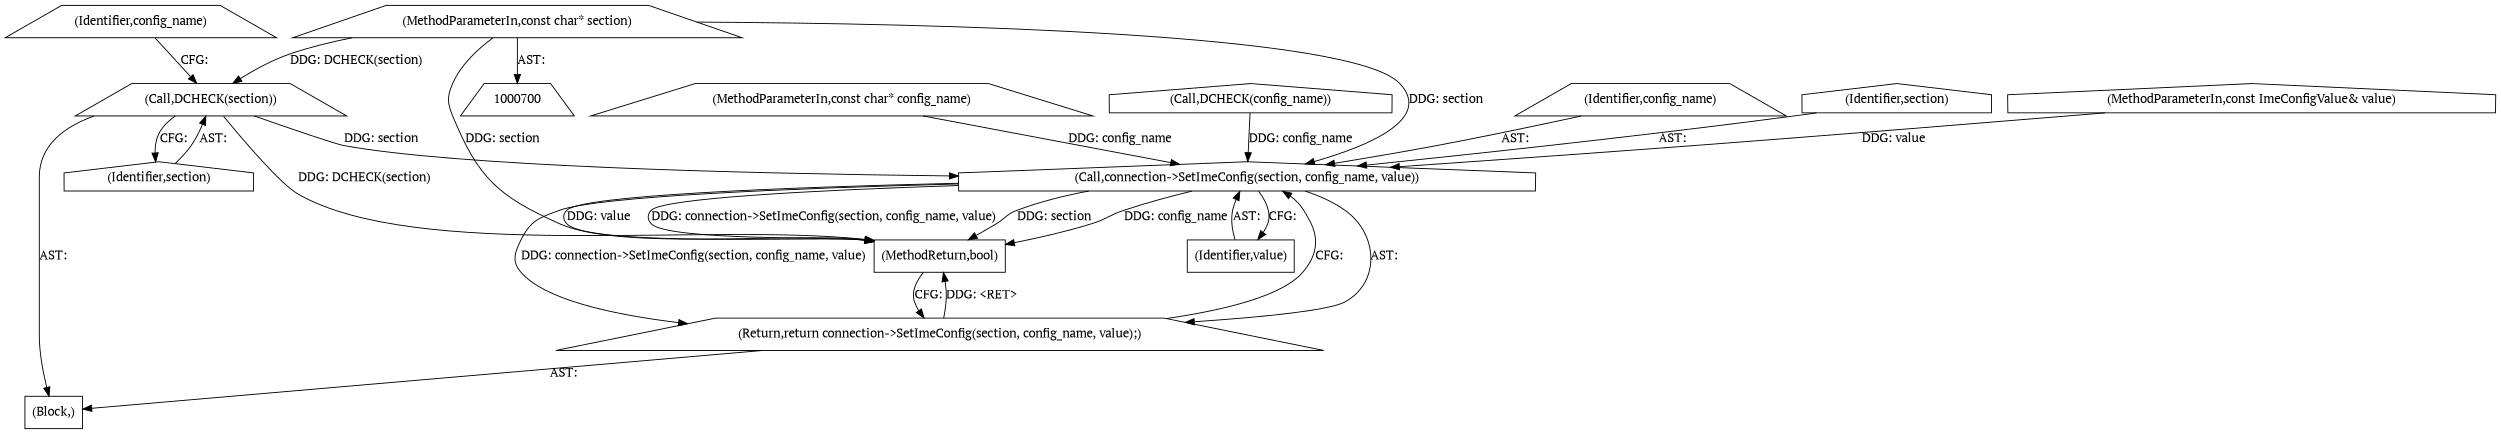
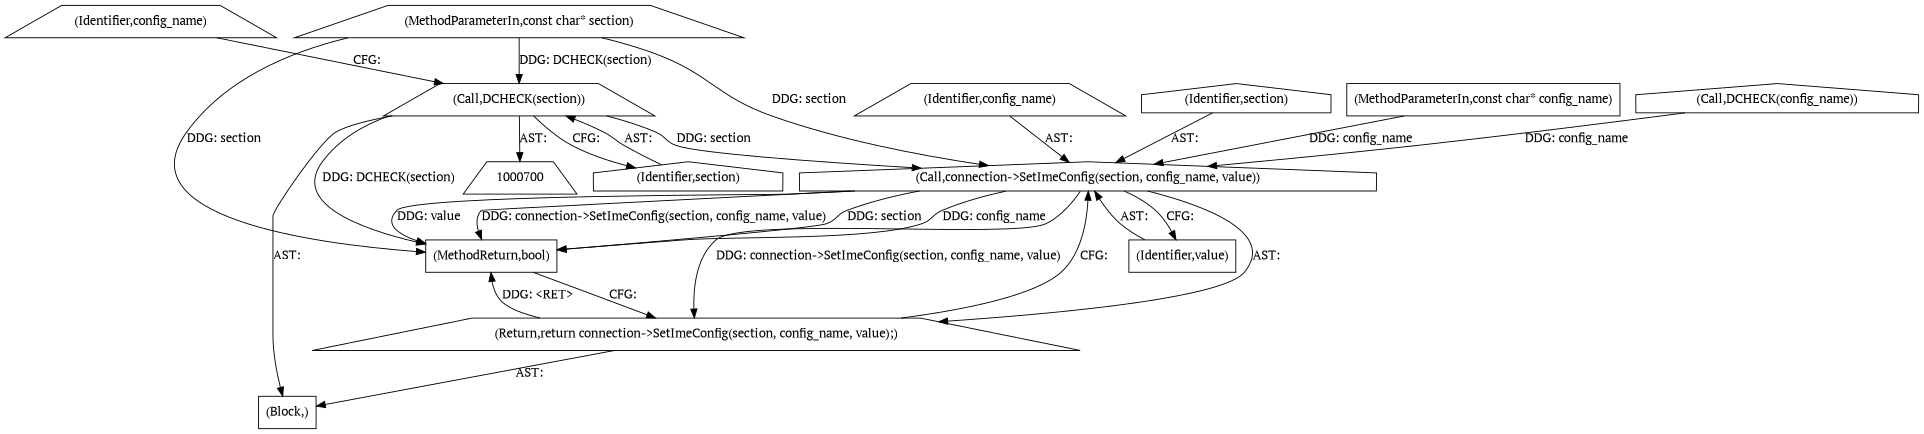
(517, 56) -> (520, 134)
(842, 100) -> (1483, 100)
(2252, 100) -> none
